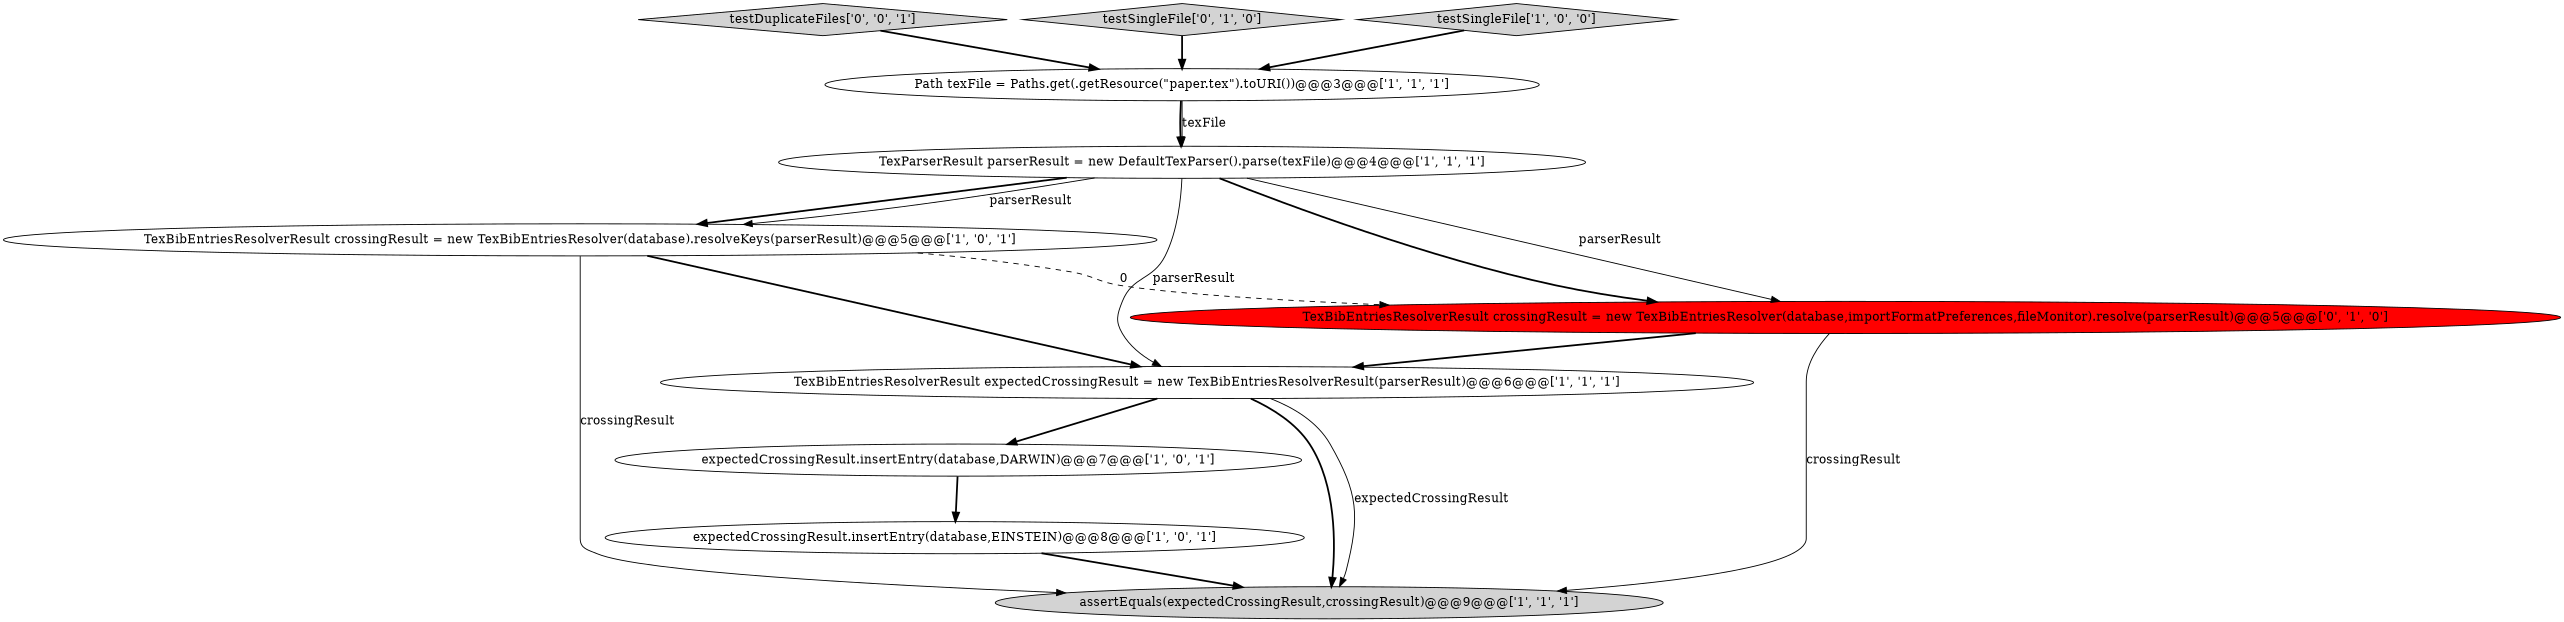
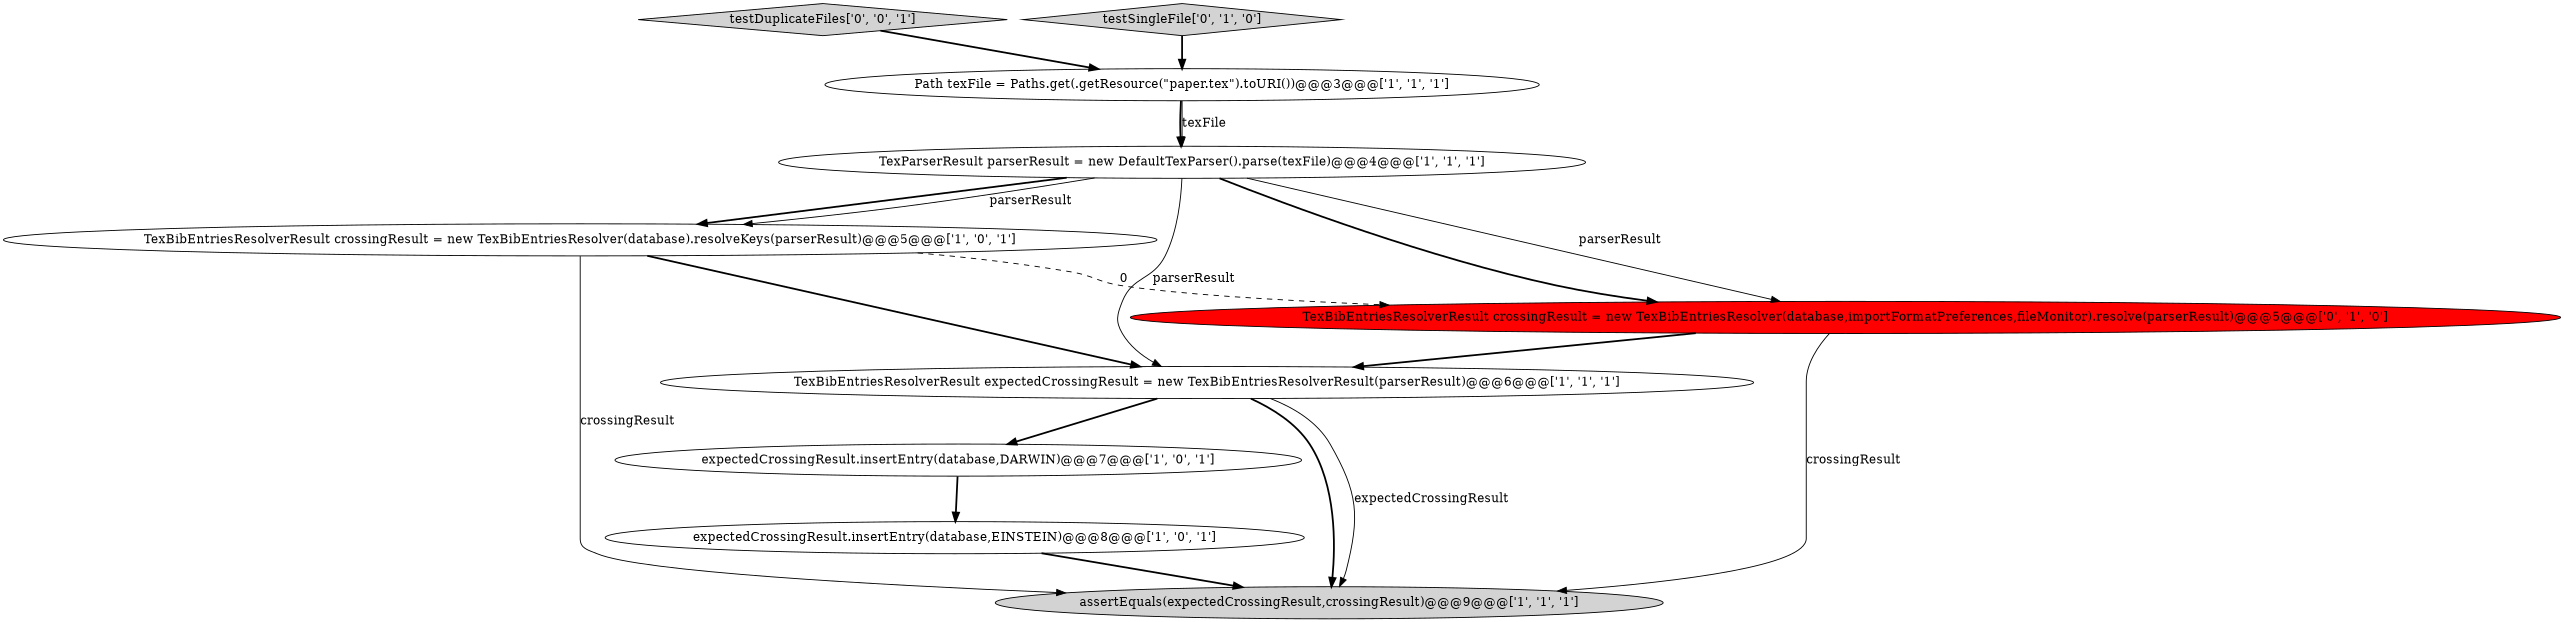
(1516, 20) -> none
